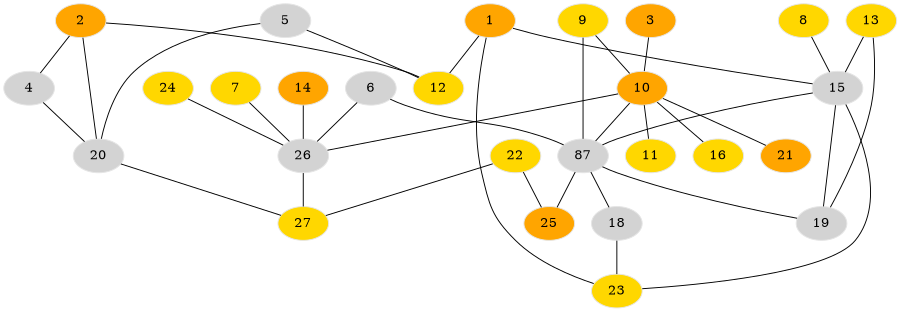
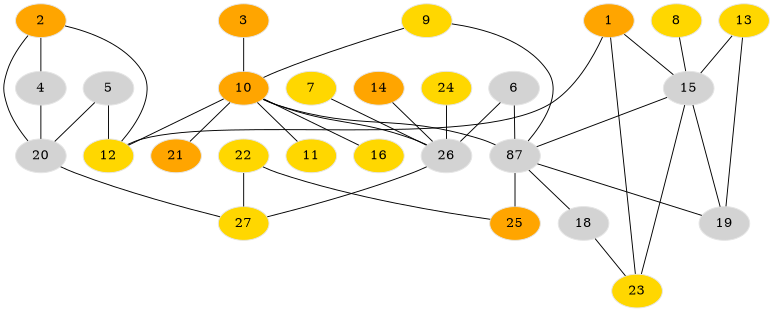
none -> (176, 122)
